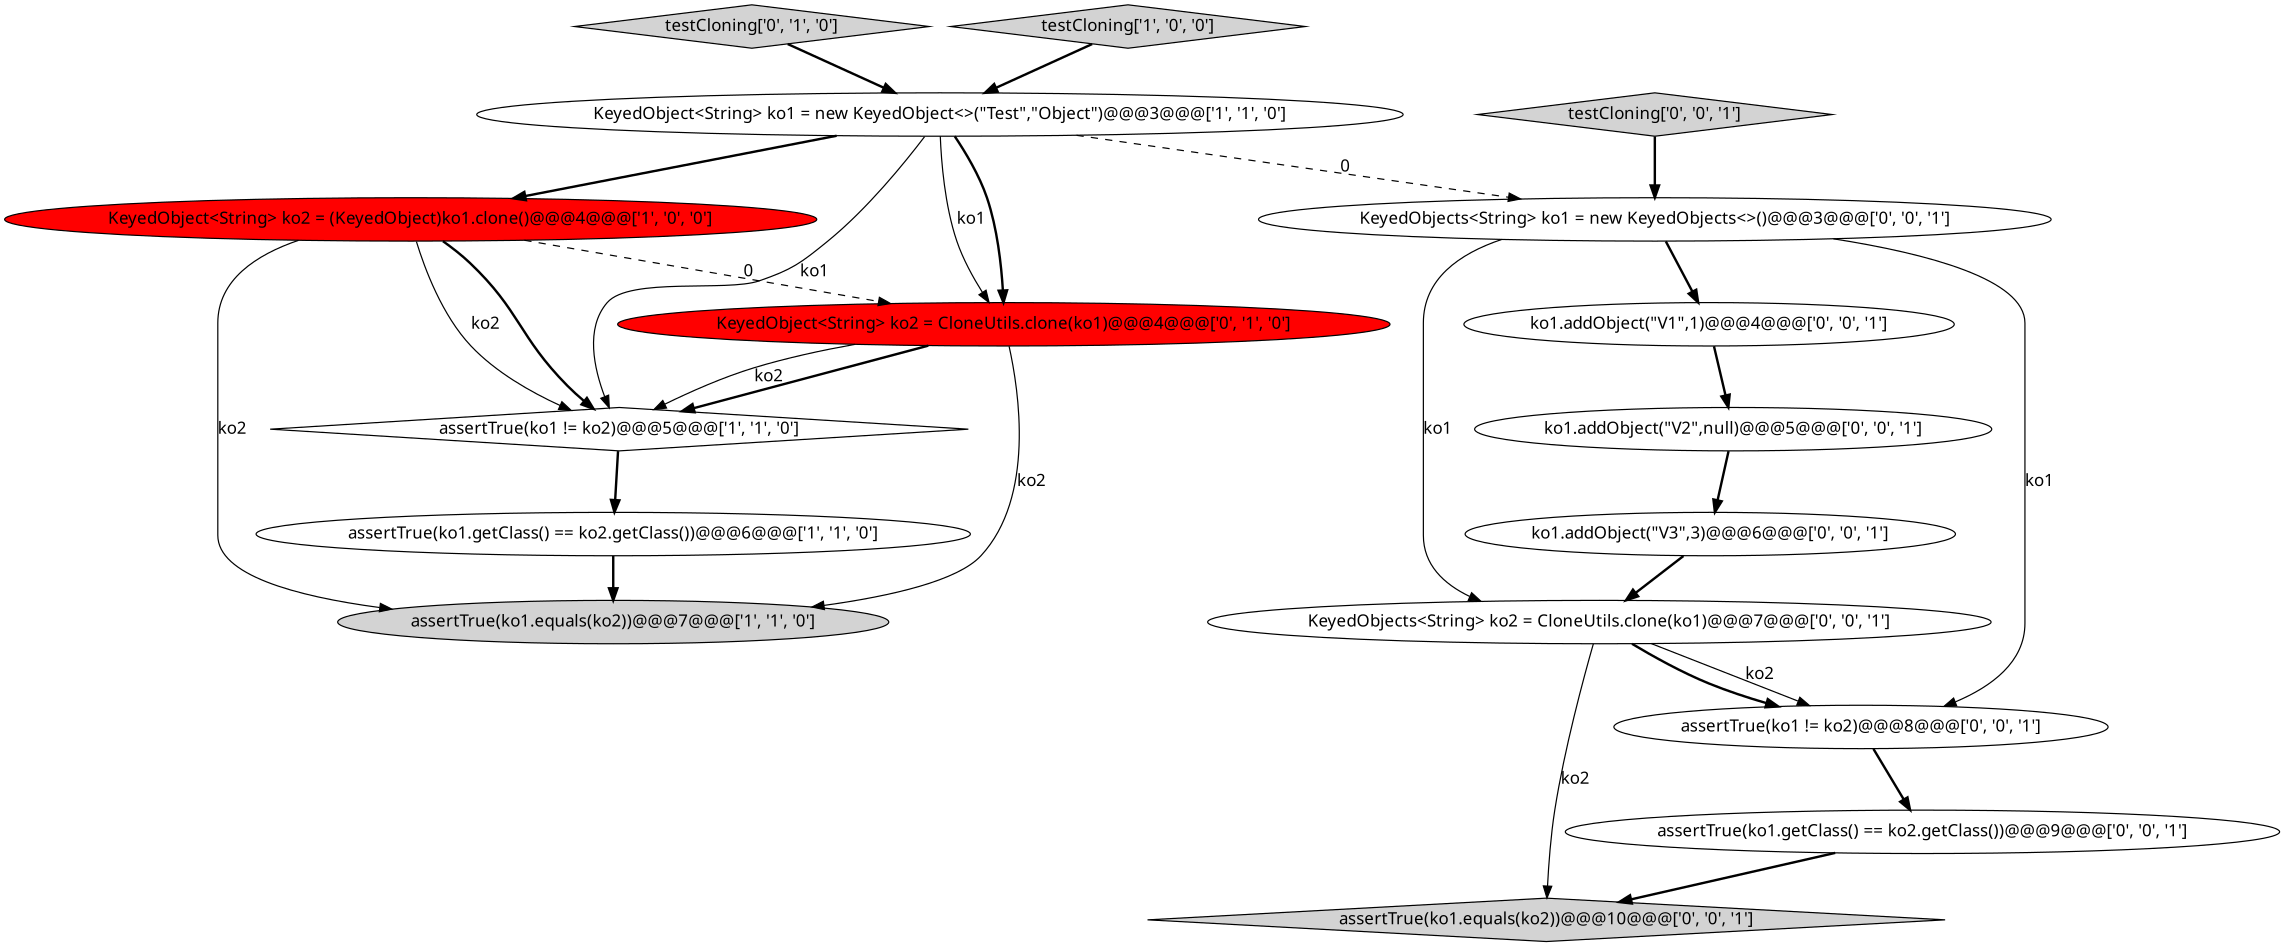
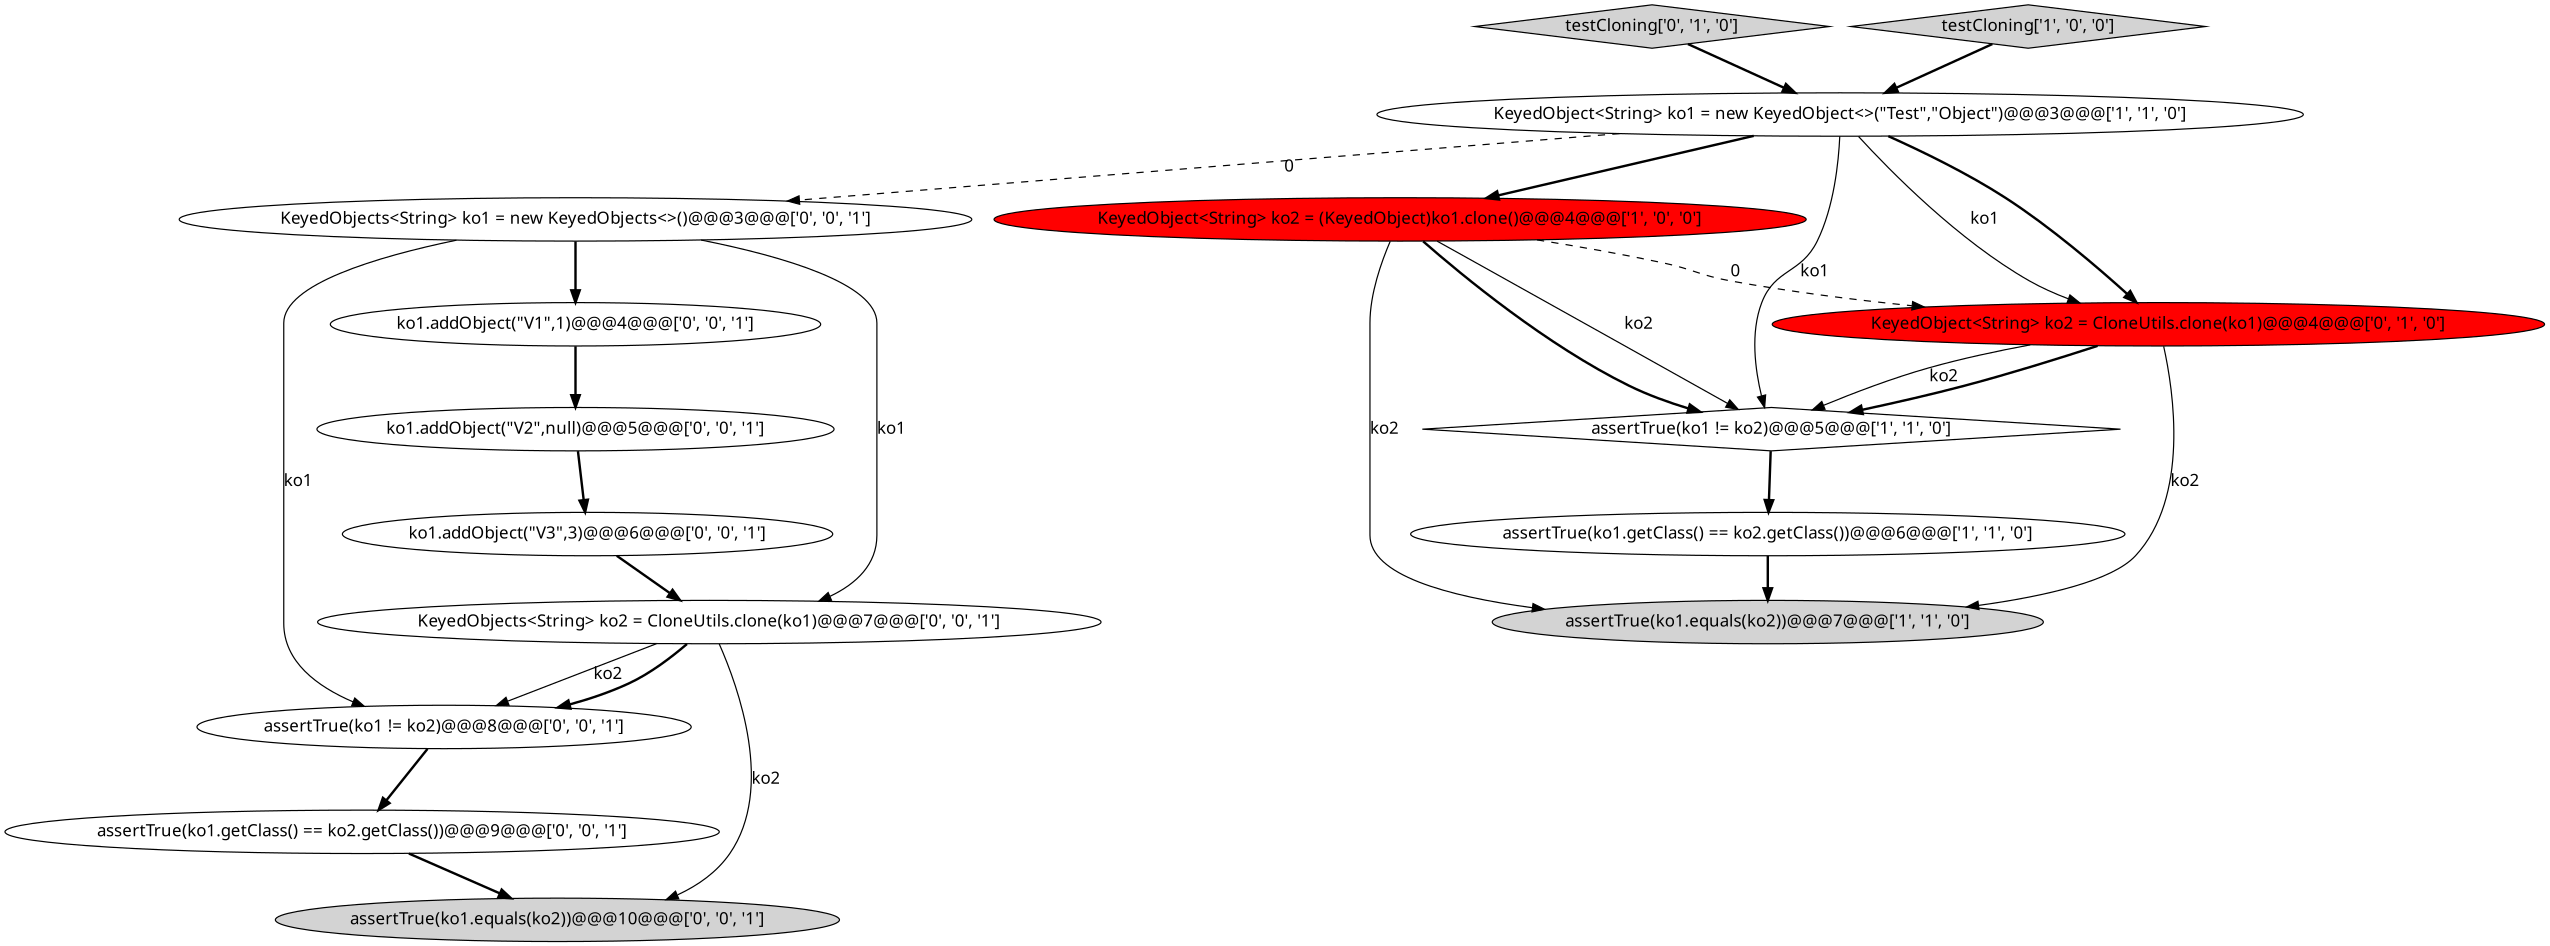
(1655, 115) -> none
(1546, 920) -> (557, 920)
